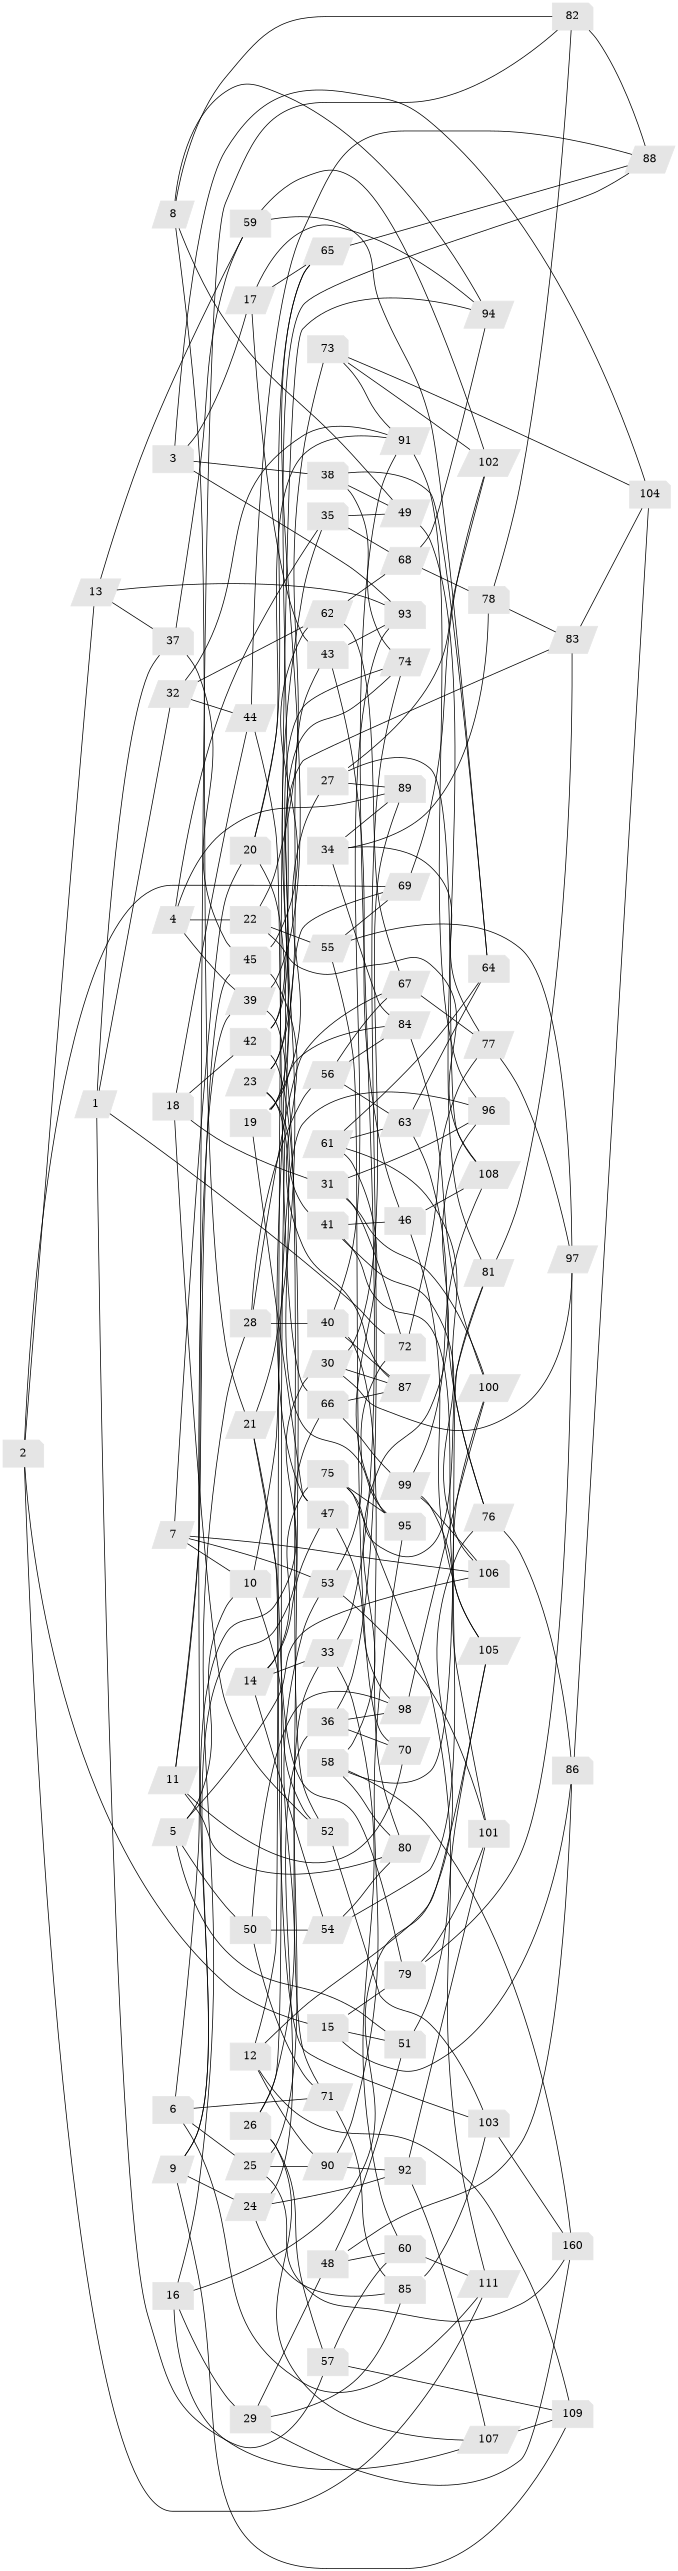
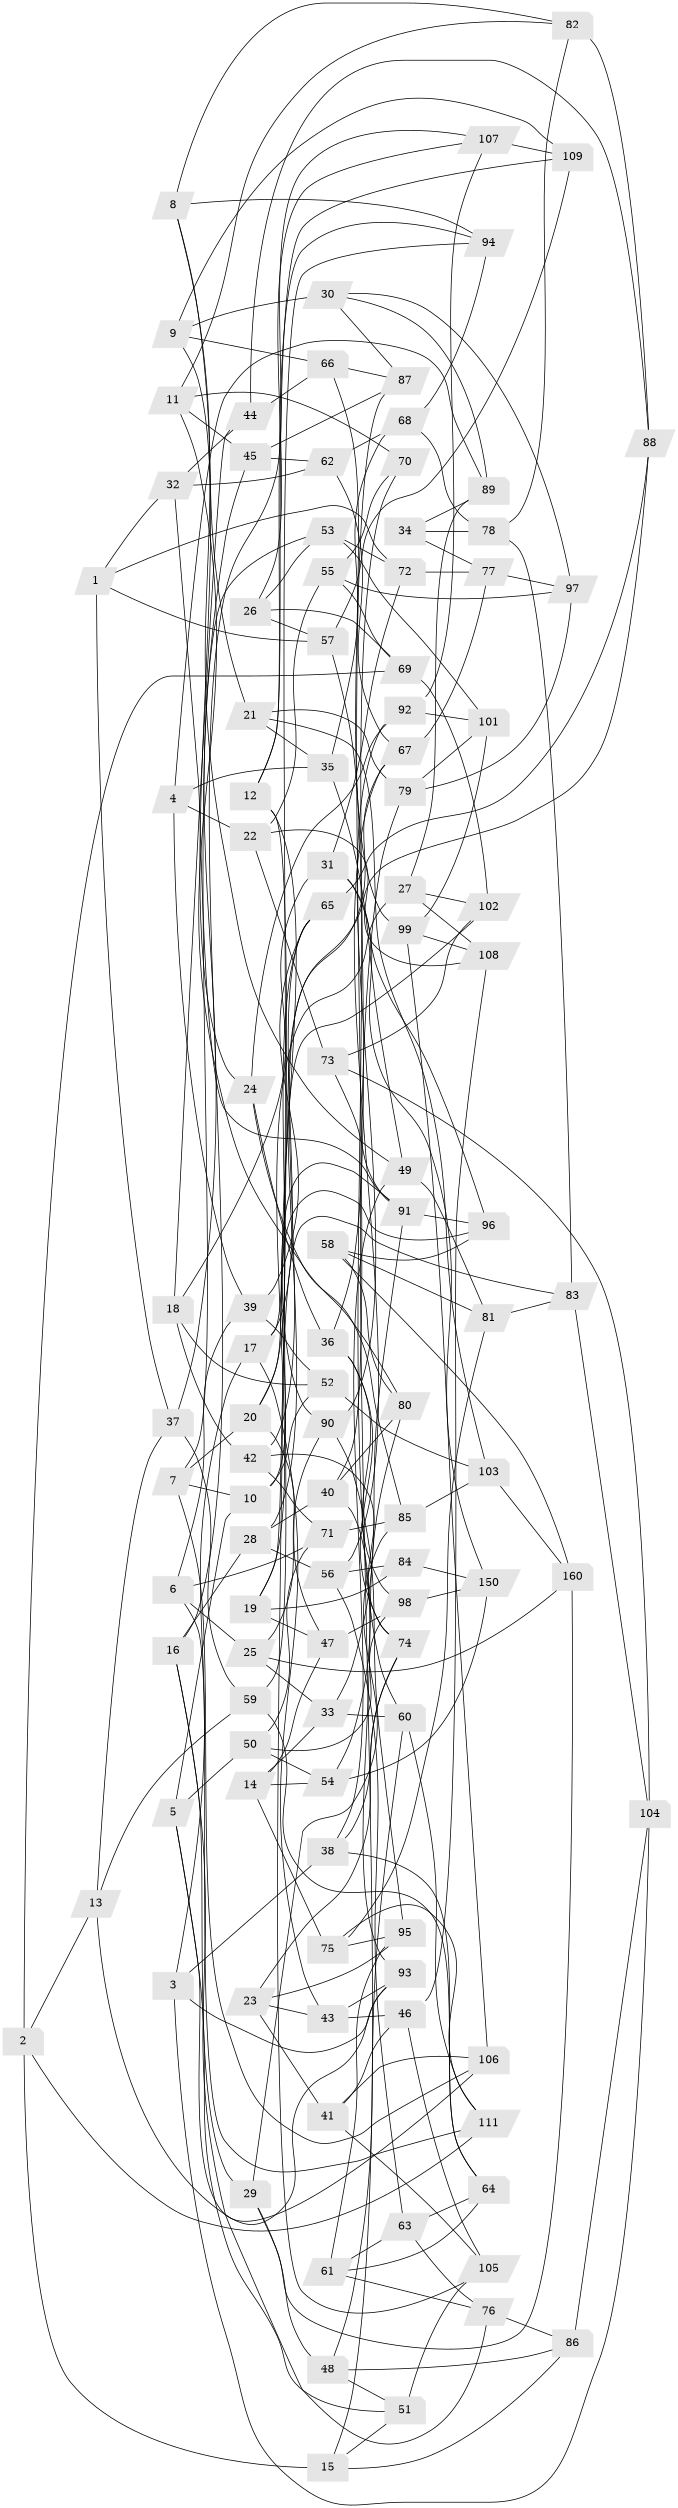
(350, 918) -> none
(489, 1388) -> (489, 1583)
